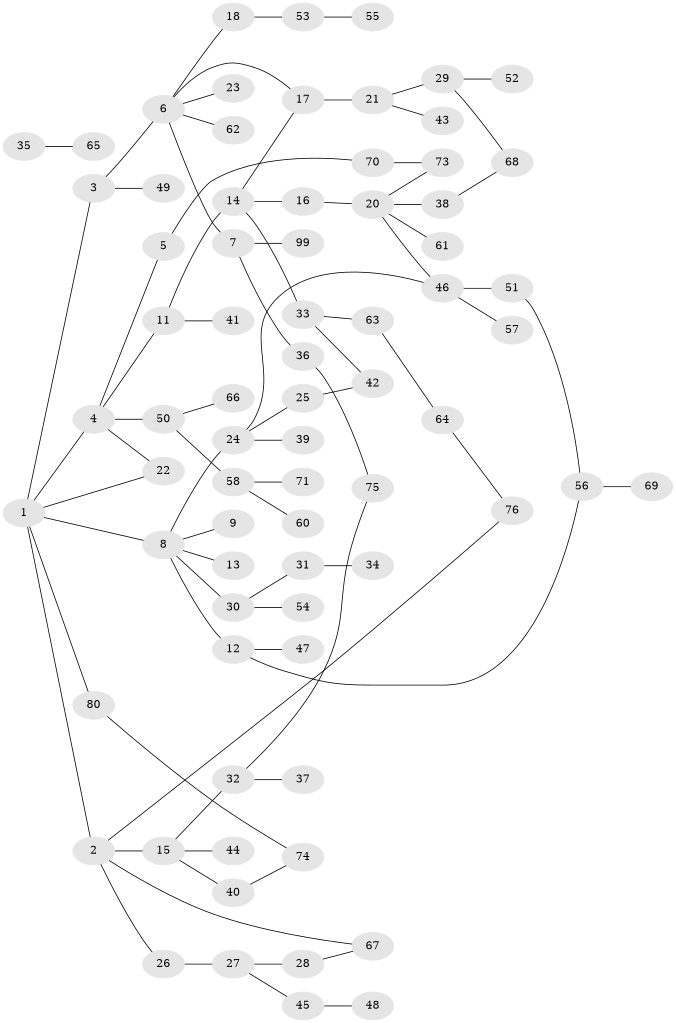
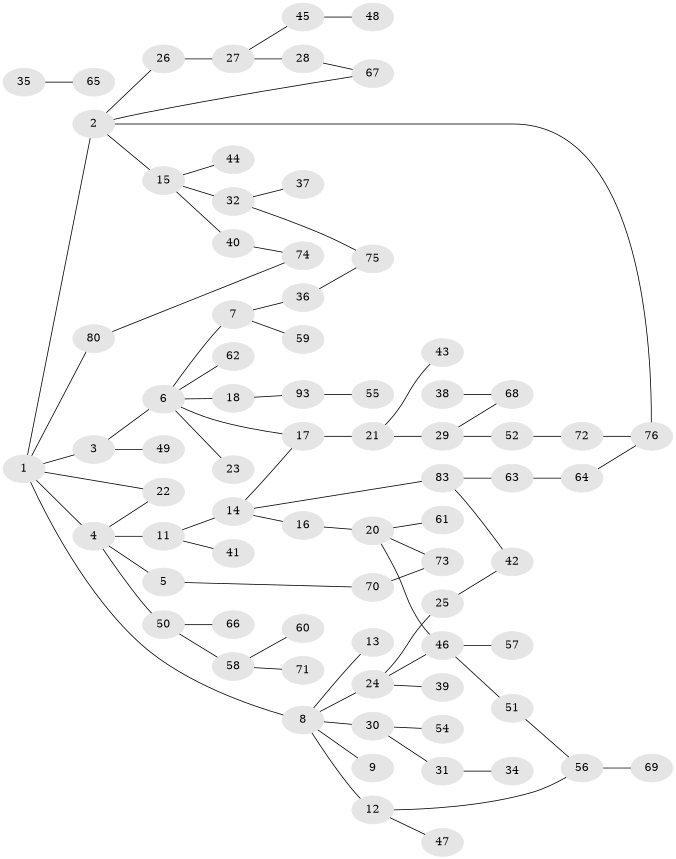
(303, 17) -> (303, 394)
(408, 205) -> none
(303, 243) -> (303, 339)
(303, 315) -> (443, 478)
none -> (582, 436)
